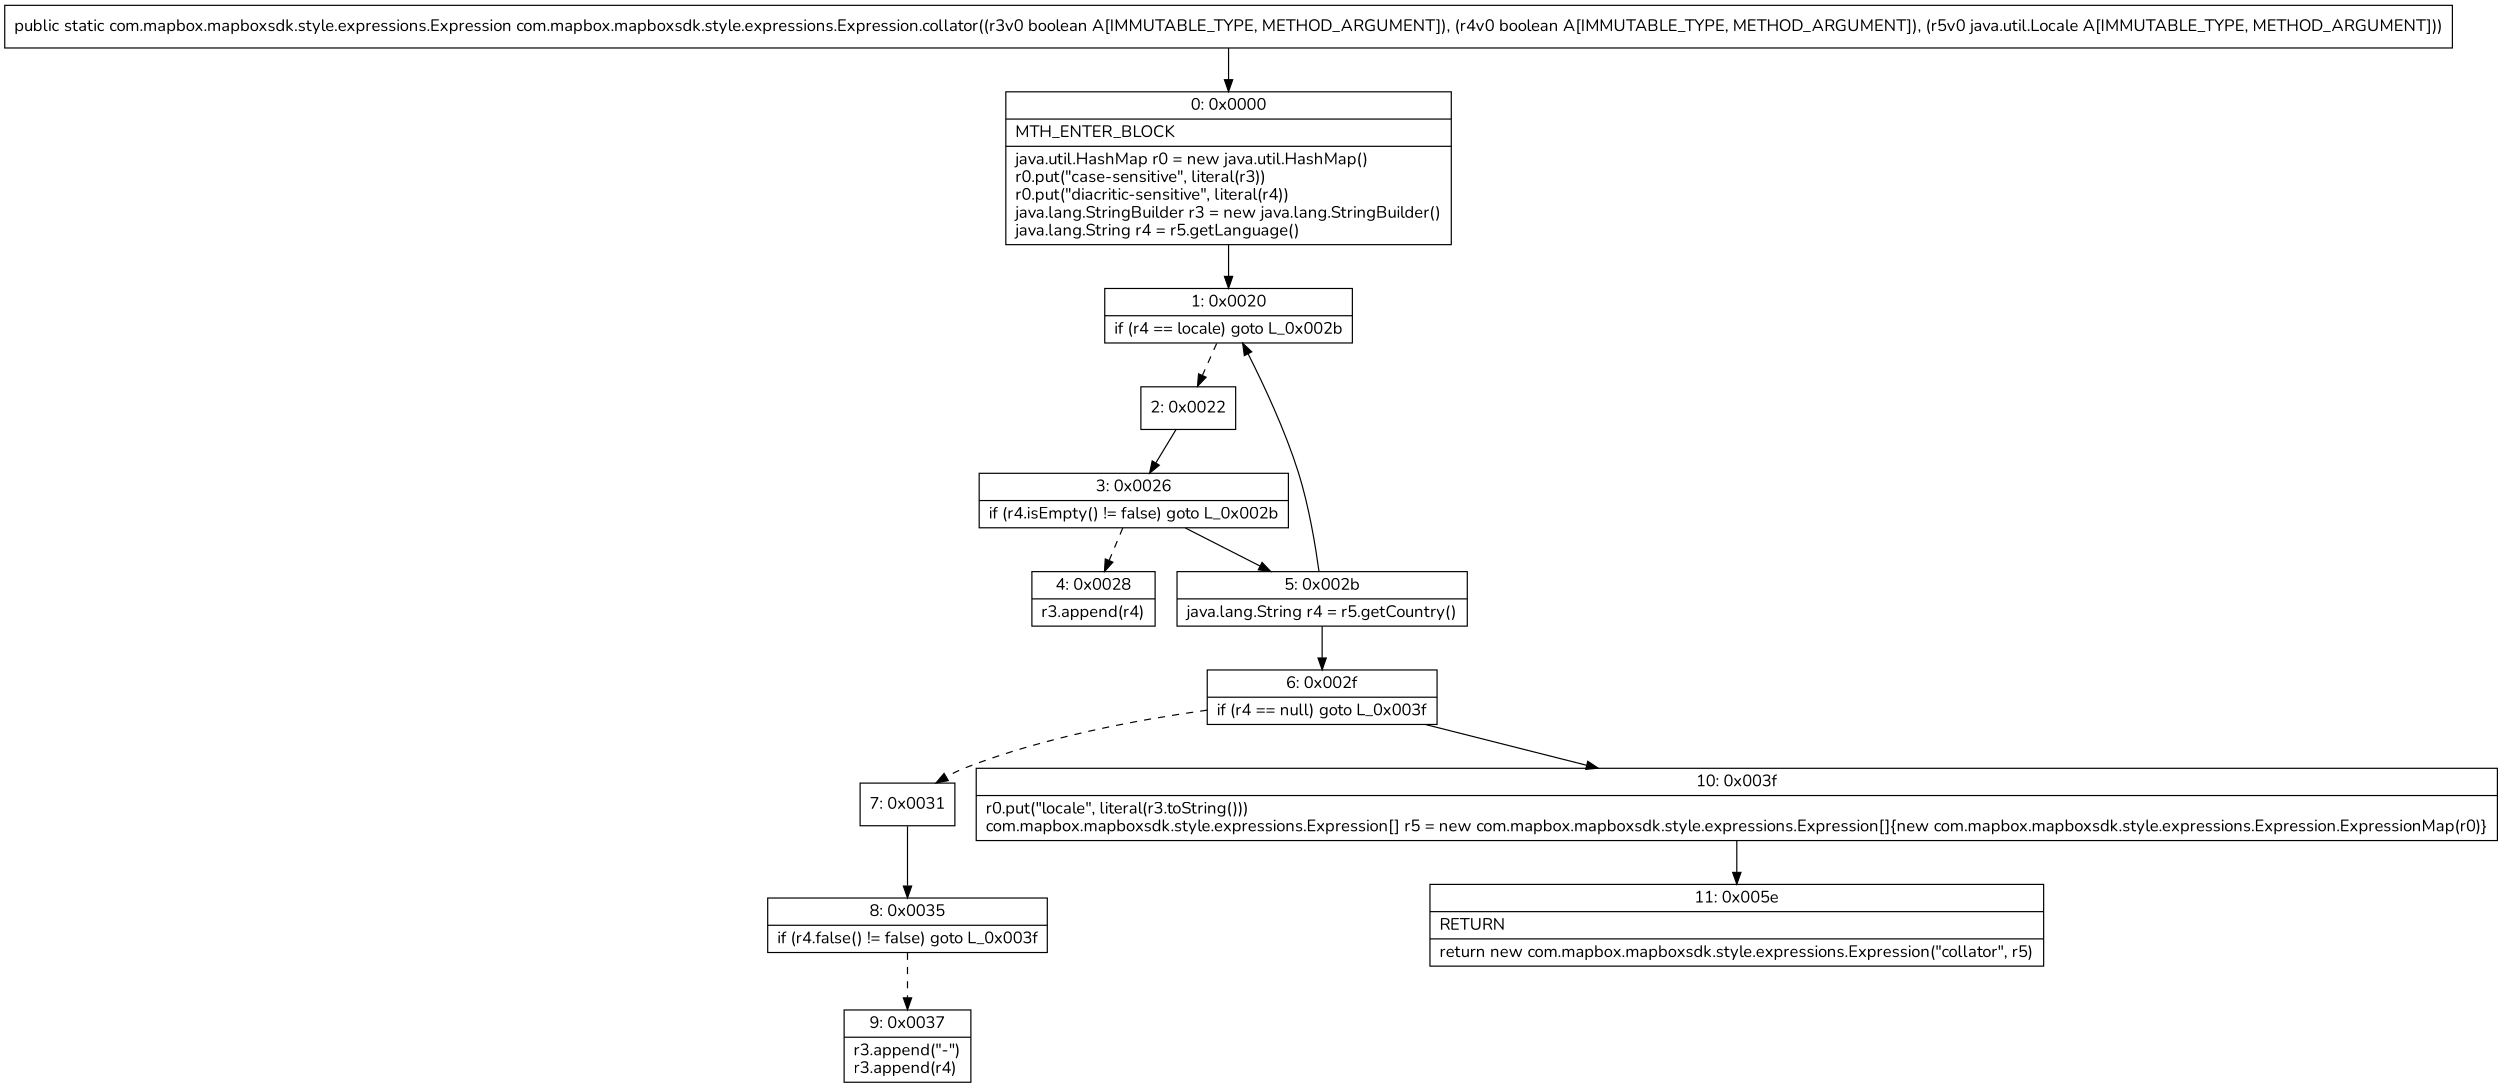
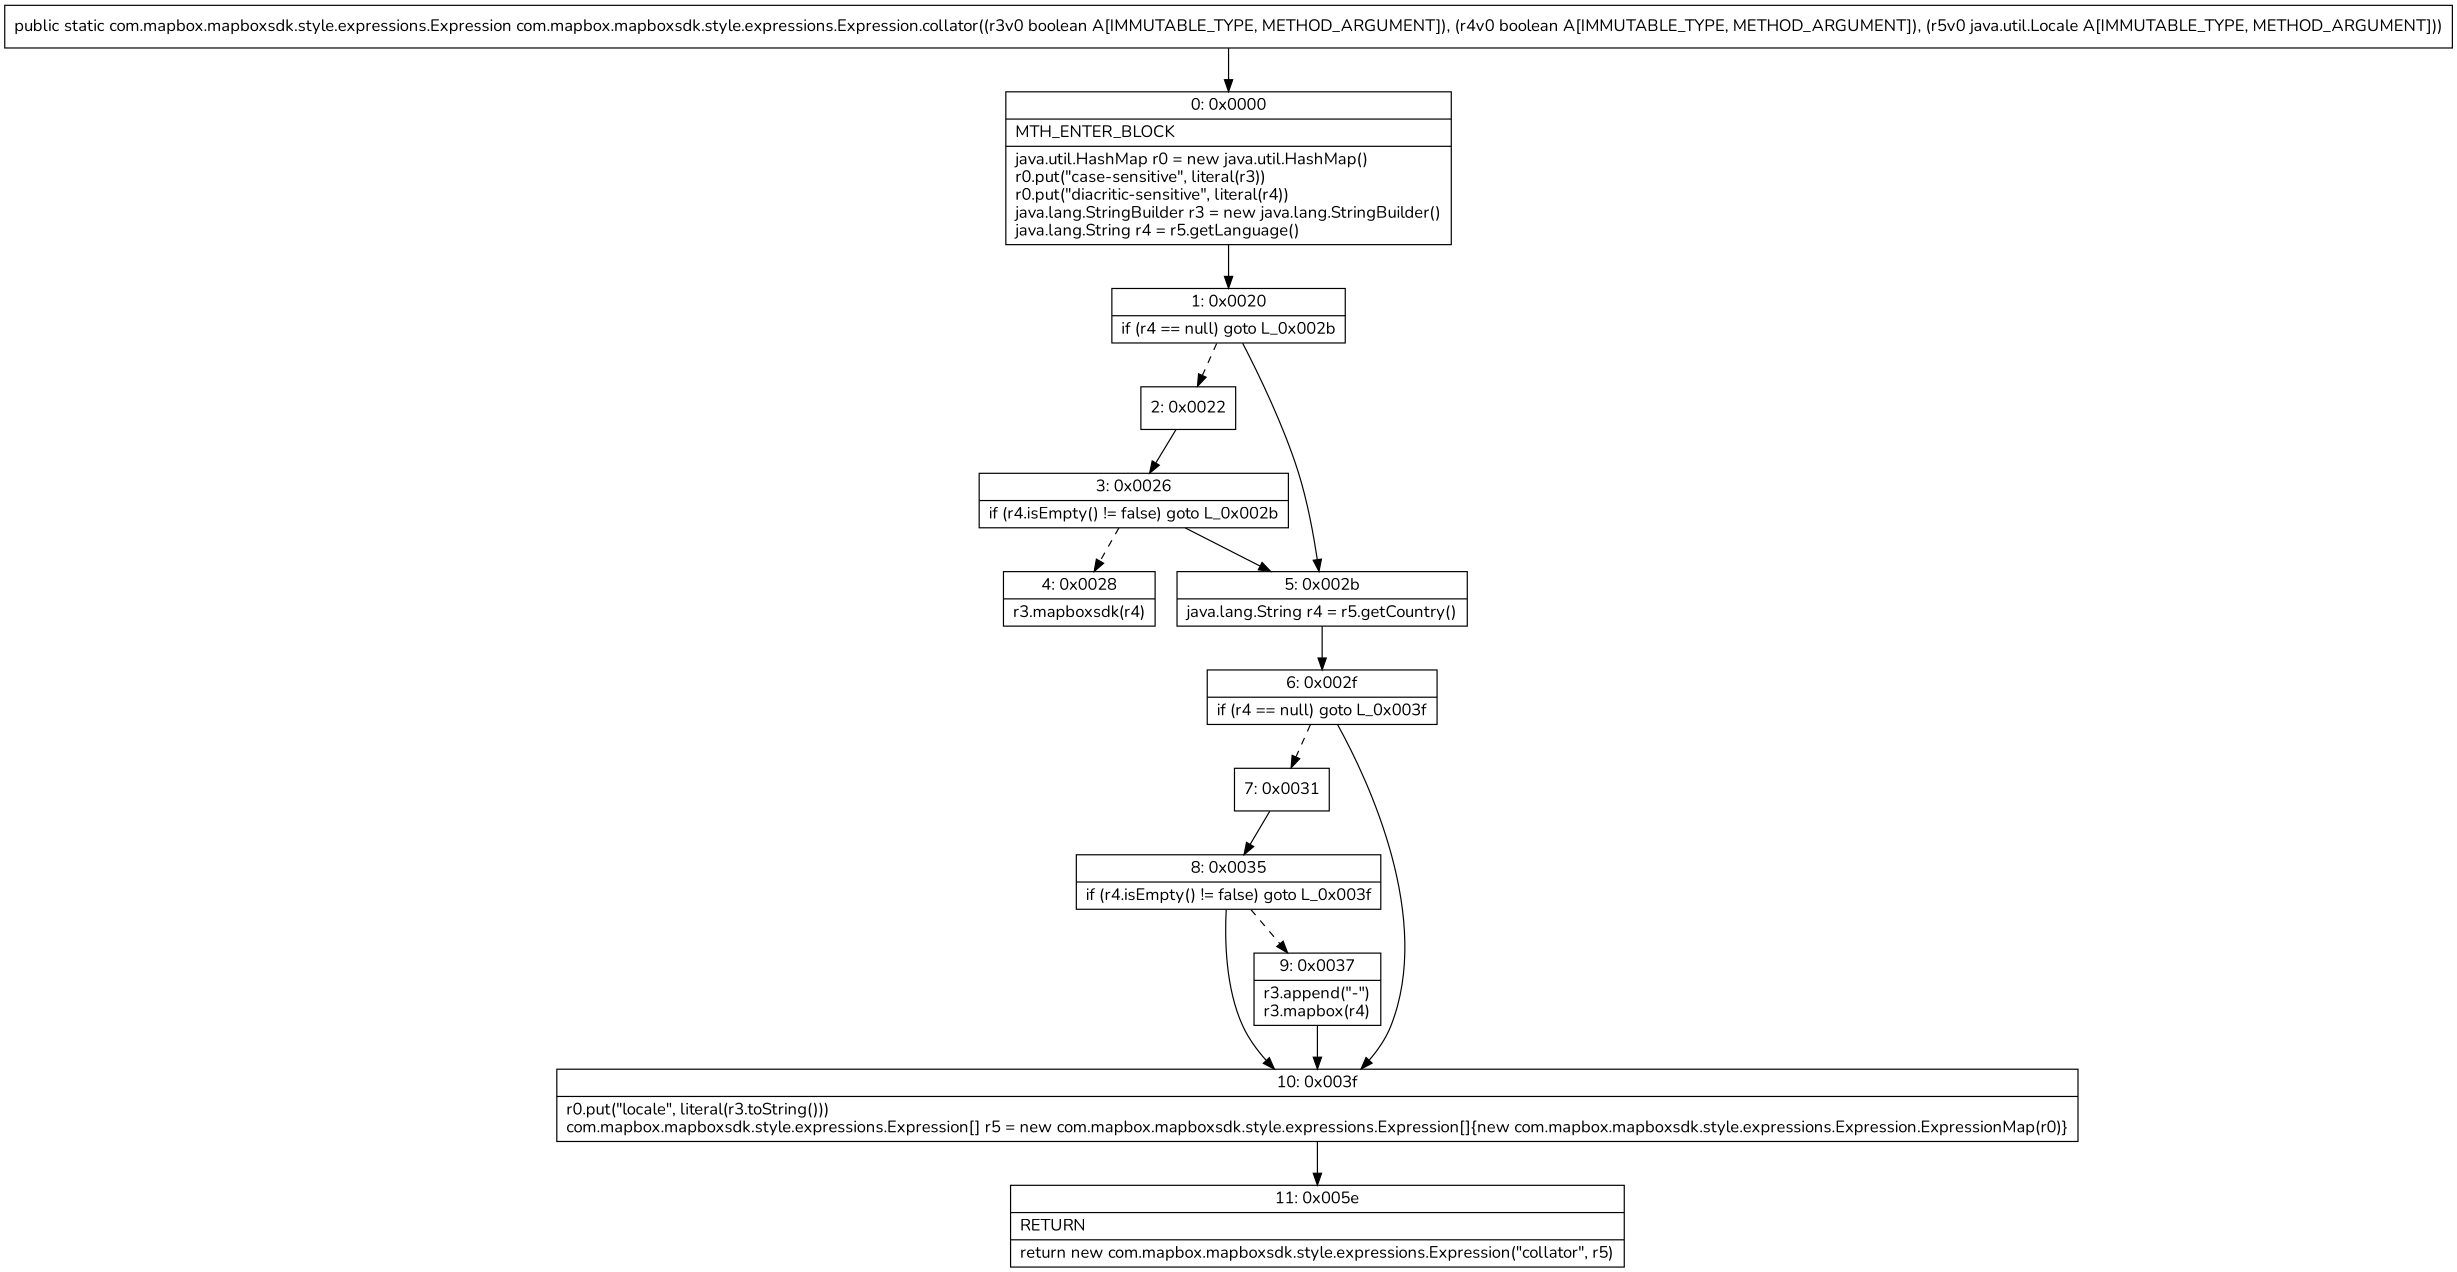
(1229, 329) -> (1229, 329)
(1294, 459) -> (1290, 448)
(1093, 612) -> (1079, 612)
(907, 938) -> (1229, 895)
none -> (1231, 990)
none -> (1317, 1041)
(906, 1068) -> (1317, 1011)
